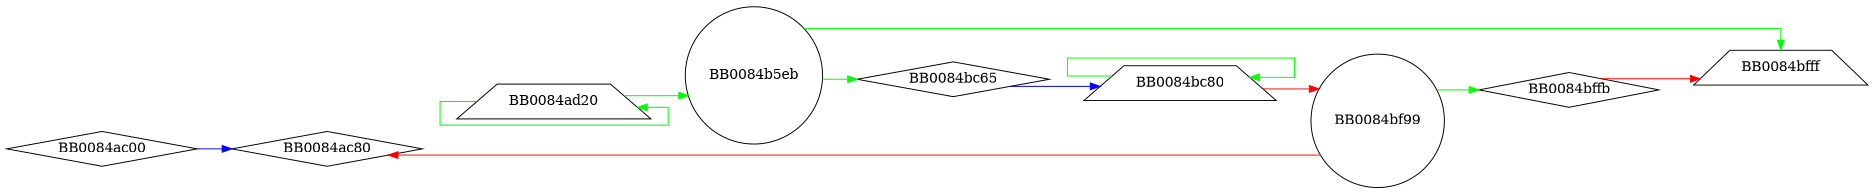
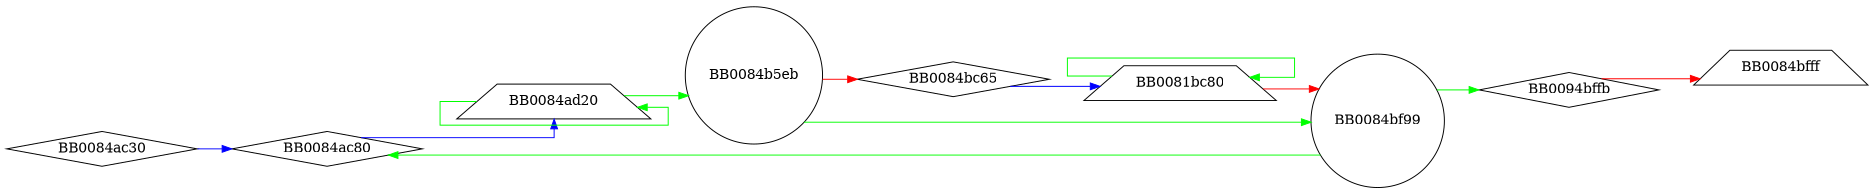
(1298, 29) -> (1053, 122)
(835, 79) -> (835, 79)
(1180, 83) -> (1180, 83)
(1569, 90) -> (1569, 90)
none -> (462, 138)
(102, 149) -> (102, 149)
(859, 155) -> (859, 155)
